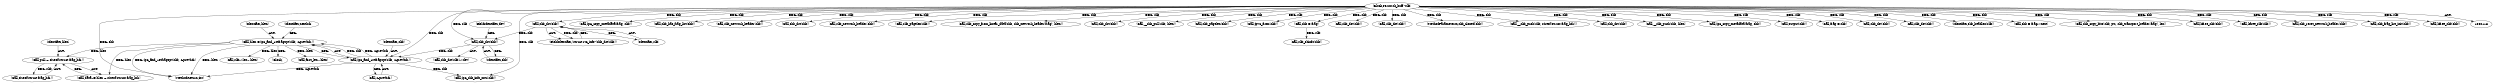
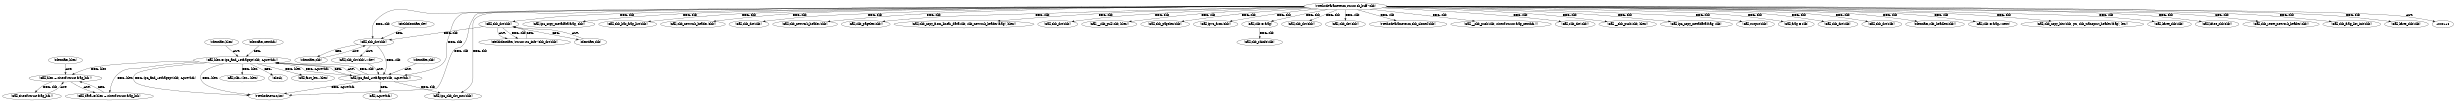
(1392, 6) -> (1345, 6)
(1544, 24) -> (1501, 24)
(58, 60) -> (65, 78)
(382, 70) -> (374, 67)
(475, 78) -> (453, 96)
